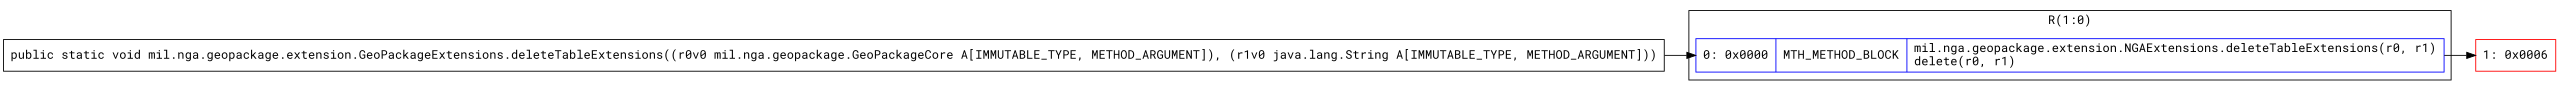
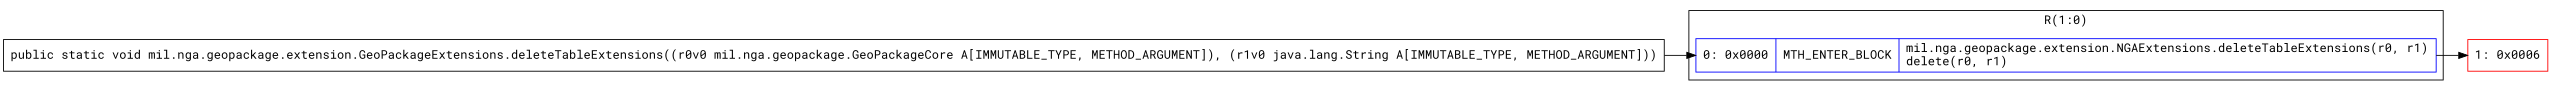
(1841, 55) -> (1837, 55)
